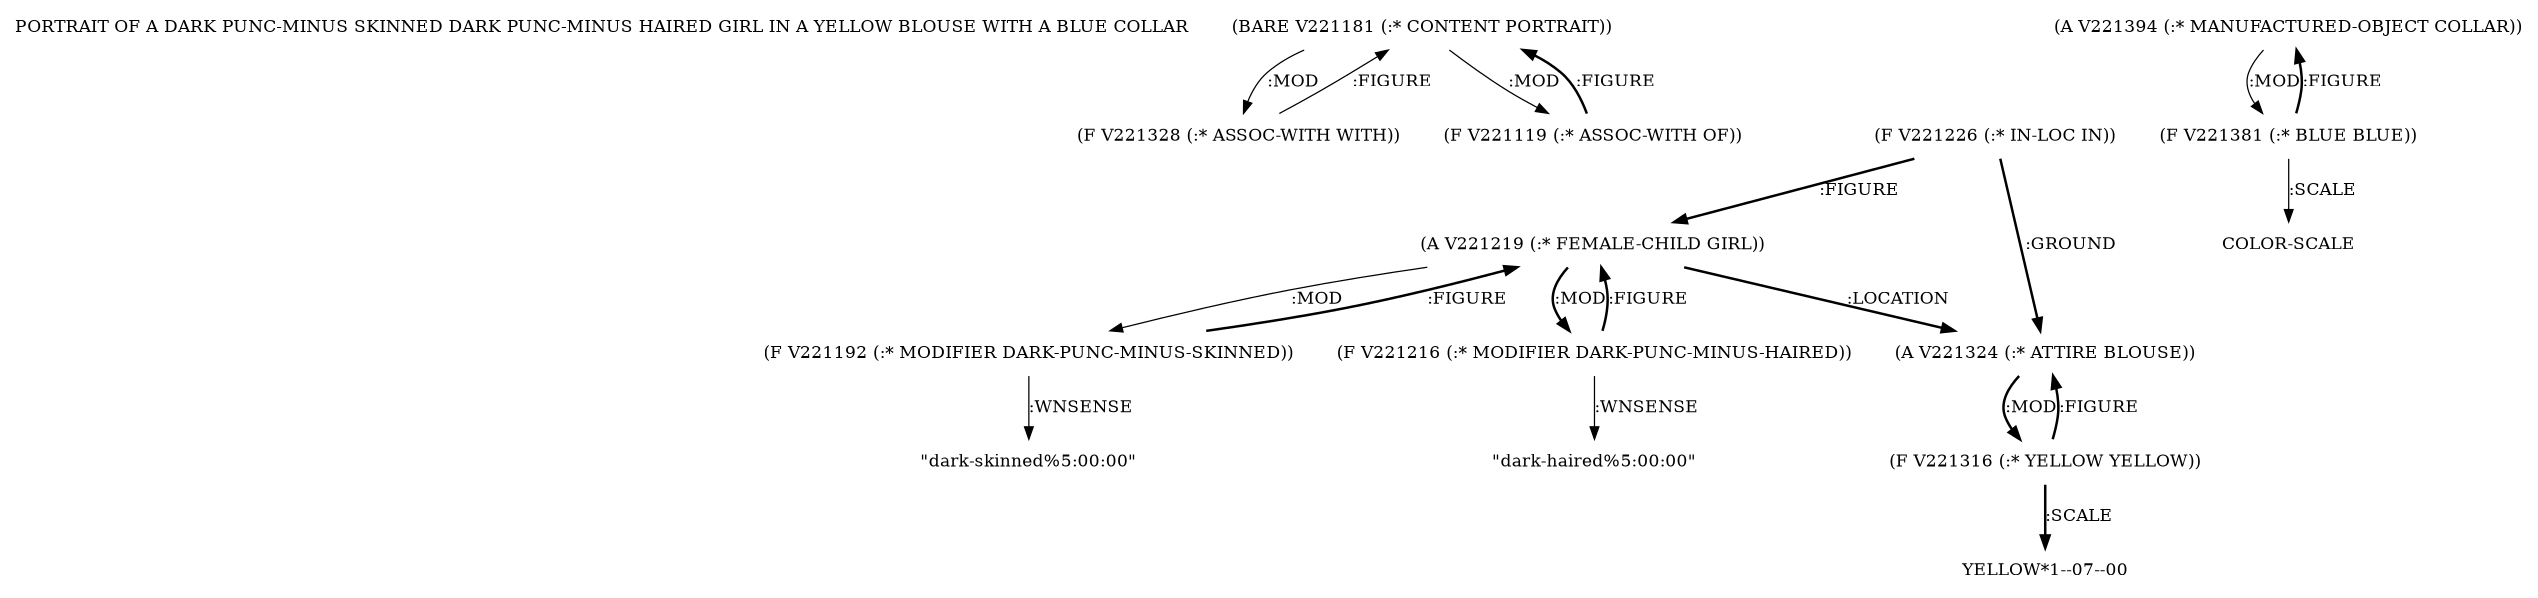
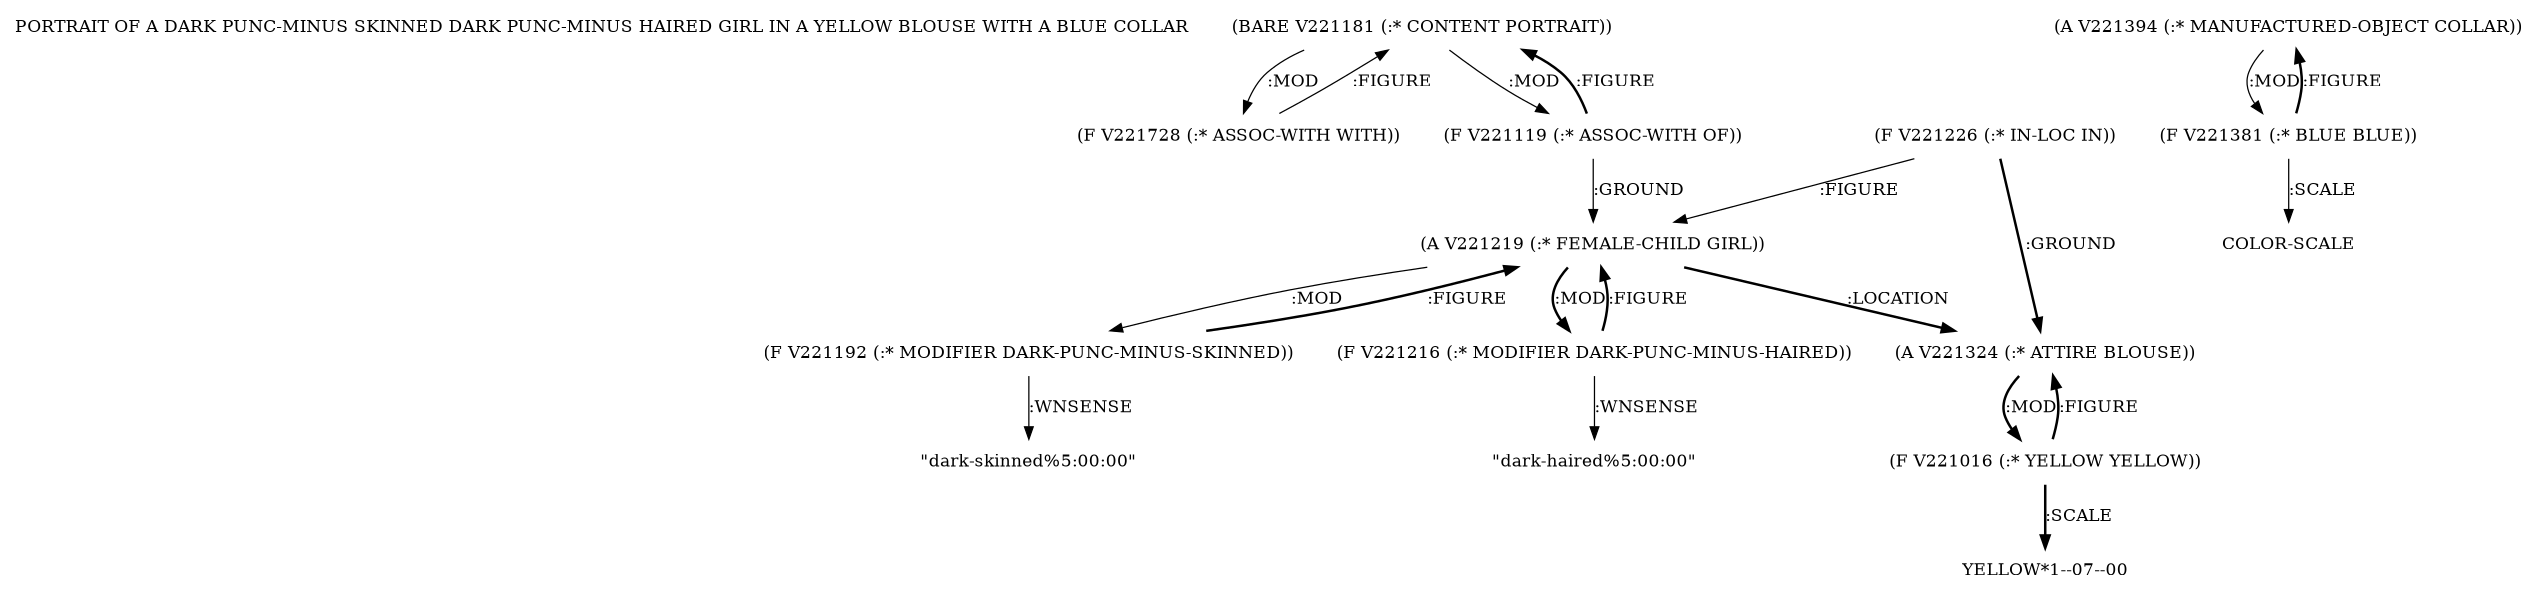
(1239, 136) -> (1239, 136)
none -> (1593, 184)
(1800, 189) -> (1800, 189)
(2045, 462) -> (2045, 462)
